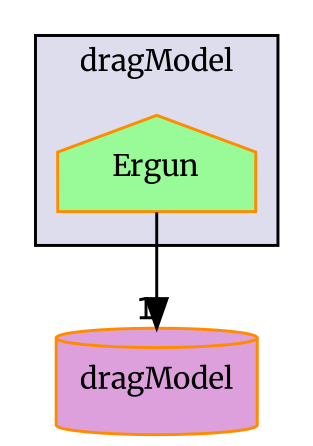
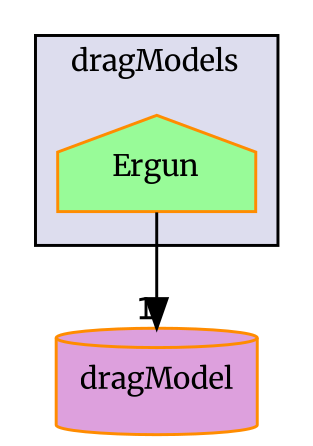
(157, 64) -> (157, 64)
